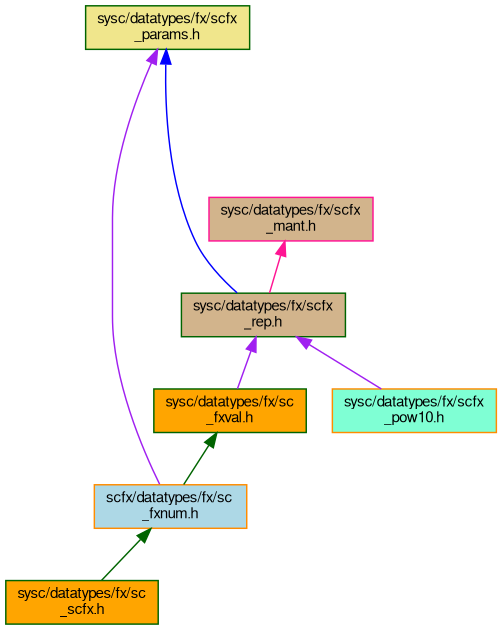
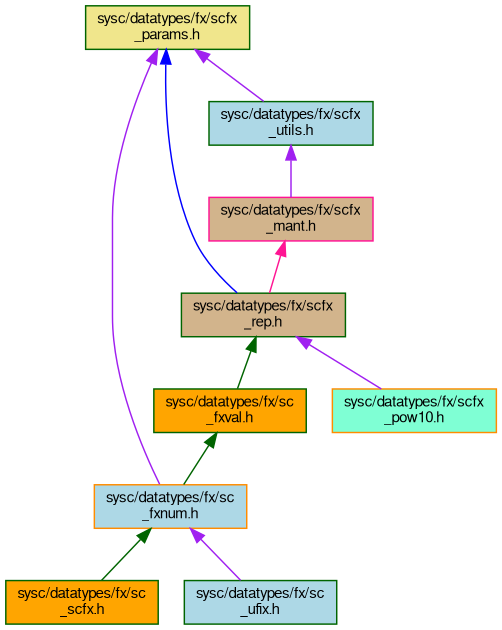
none -> (291, 123)
(244, 370) -> (244, 370)
(171, 507) -> (171, 507)
none -> (261, 602)
